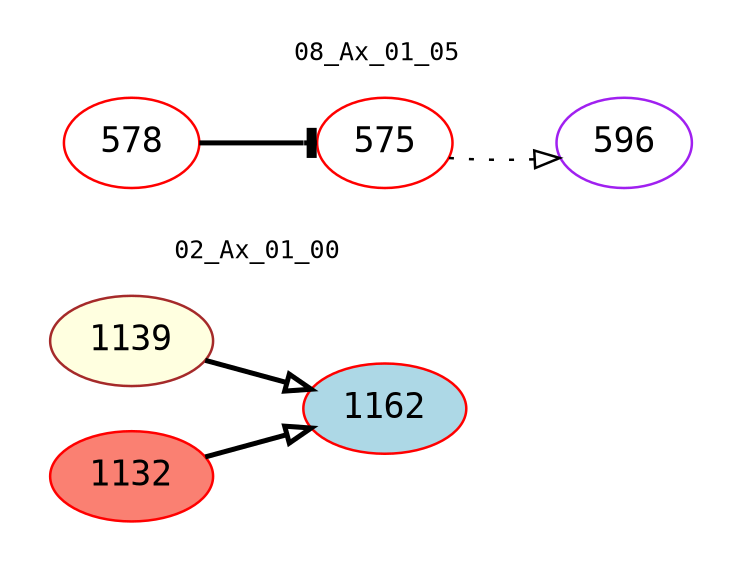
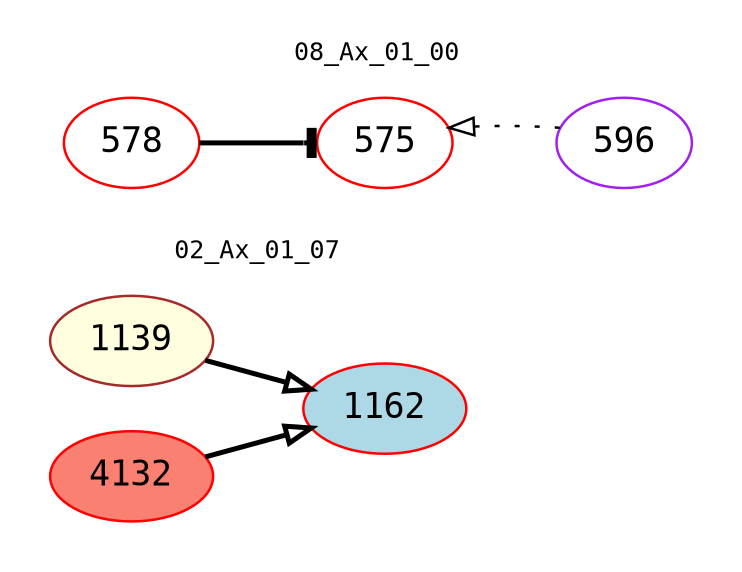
(378, 54) -> (378, 54)
(492, 160) -> (517, 126)
(258, 252) -> (258, 252)
(132, 476) -> (132, 476)
